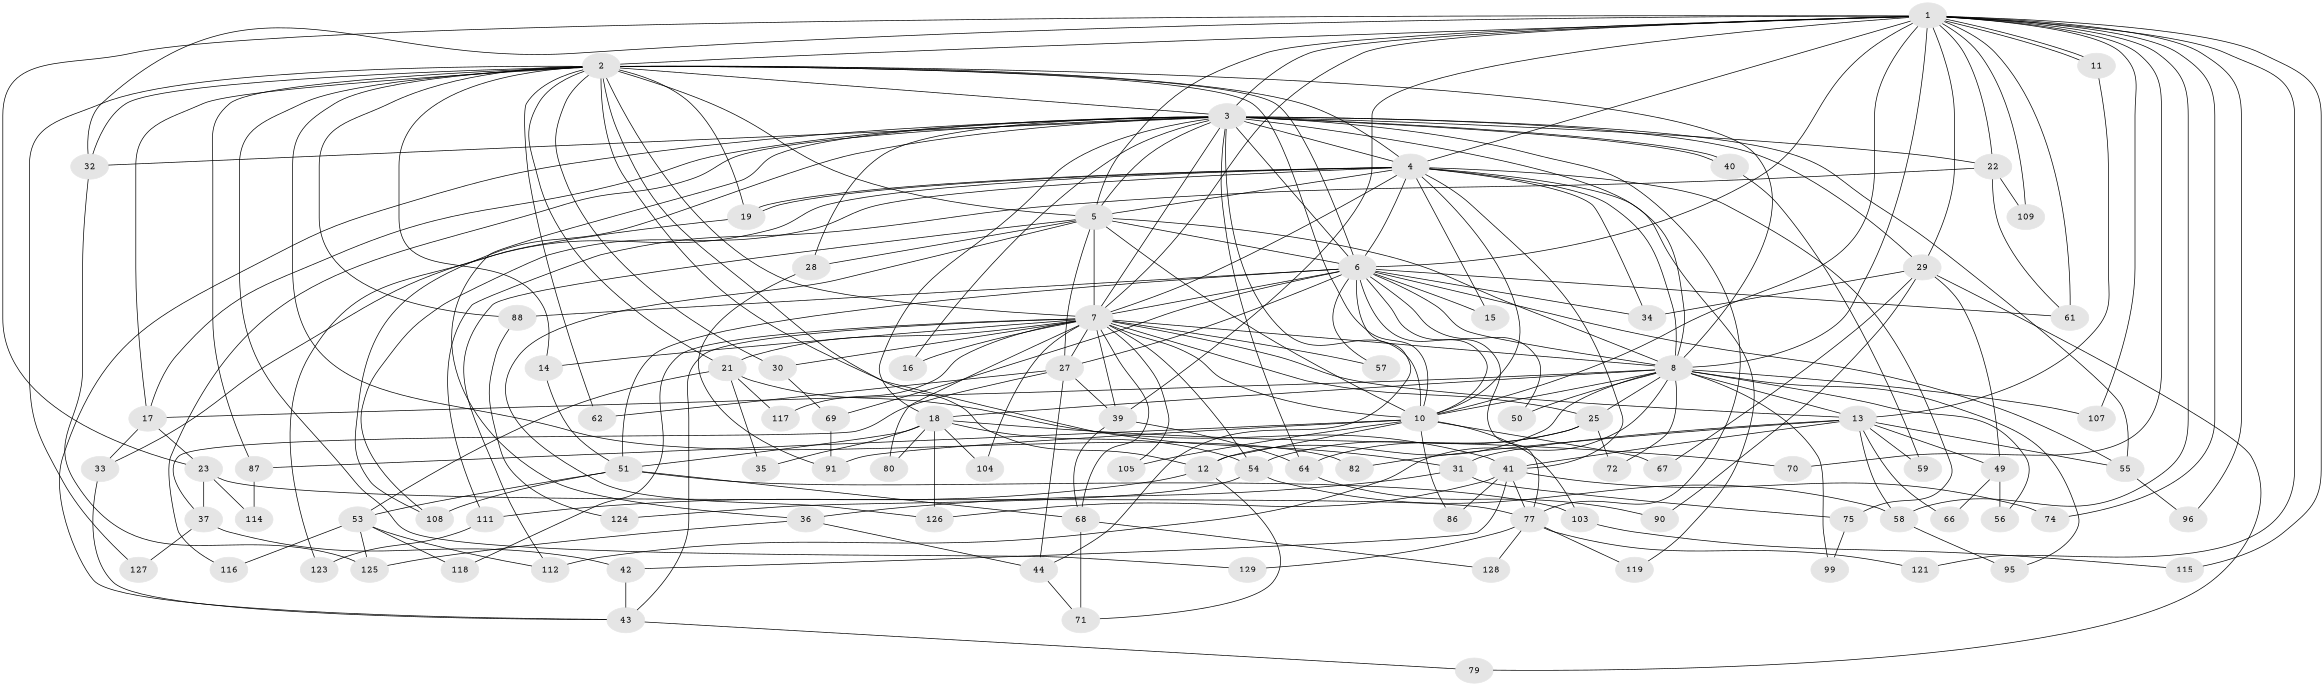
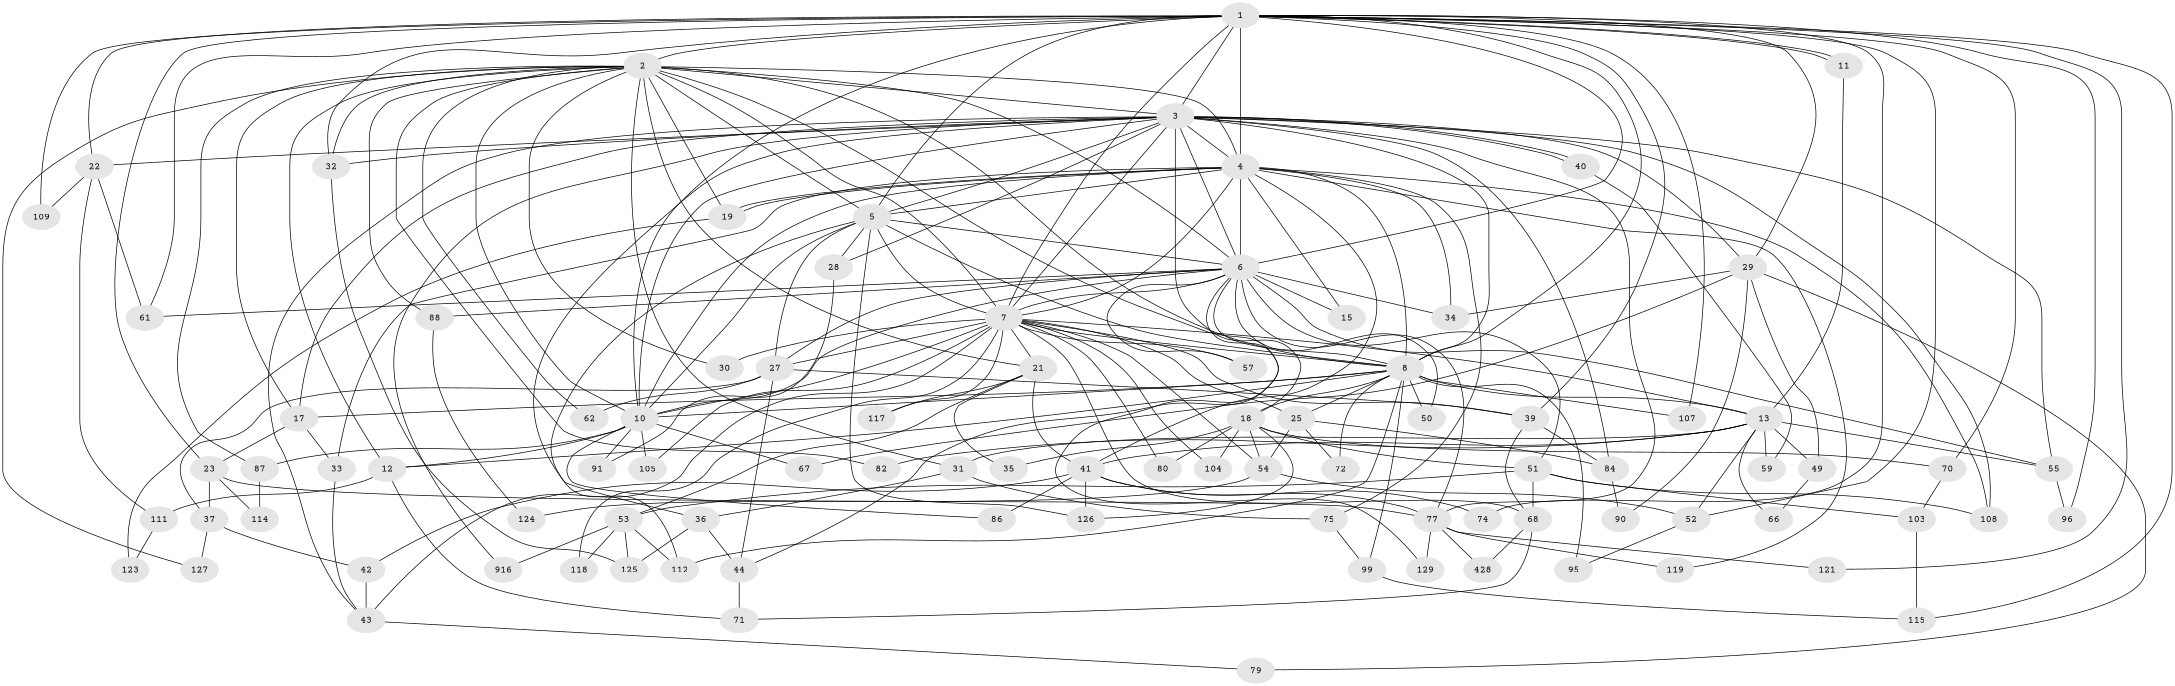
(544, 368) -> none
(908, 368) -> none
(831, 419) -> none
(1304, 469) -> (1610, 469)
(1551, 473) -> (1932, 494)
(1899, 519) -> (1691, 519)
(2000, 519) -> none
(229, 570) -> (503, 570)
(1491, 570) -> (1483, 570)
none -> (1639, 606)
